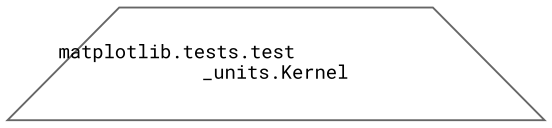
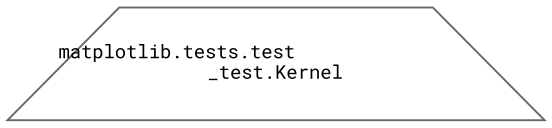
(276, 64) -> (276, 64)
